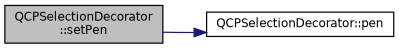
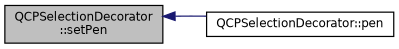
(178, 32) -> (191, 16)
